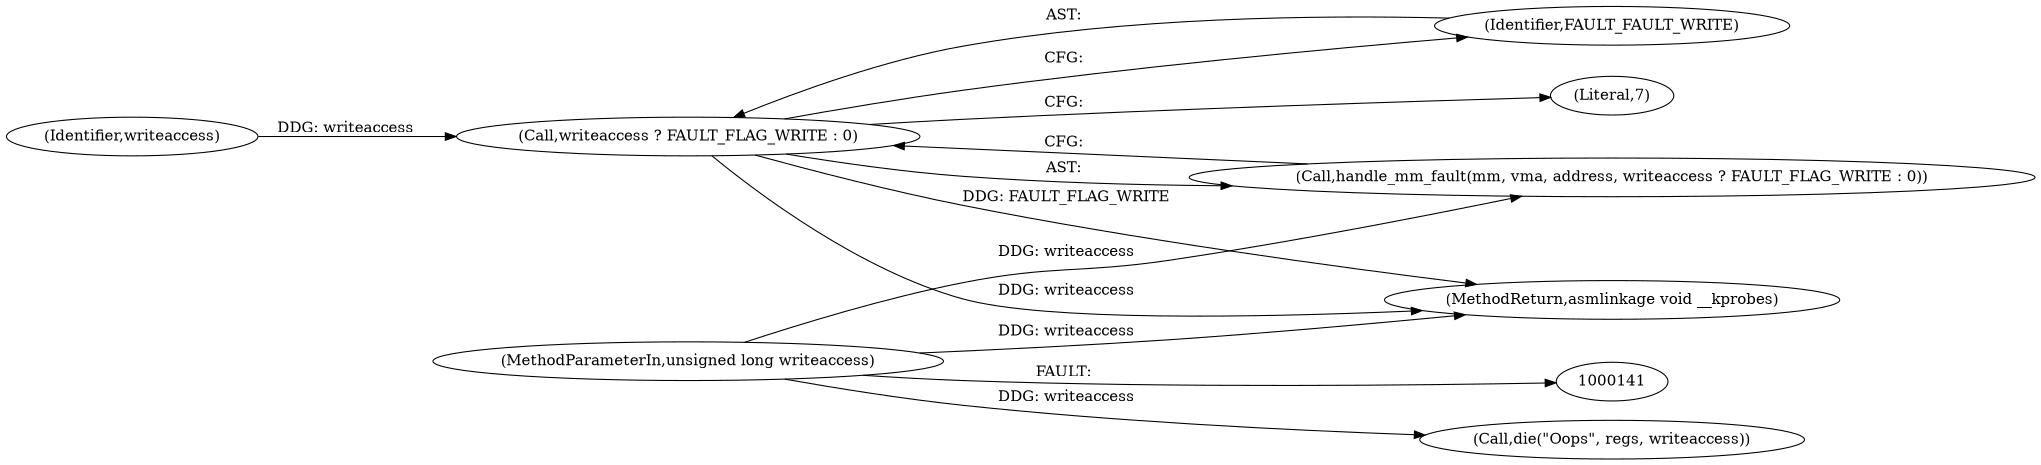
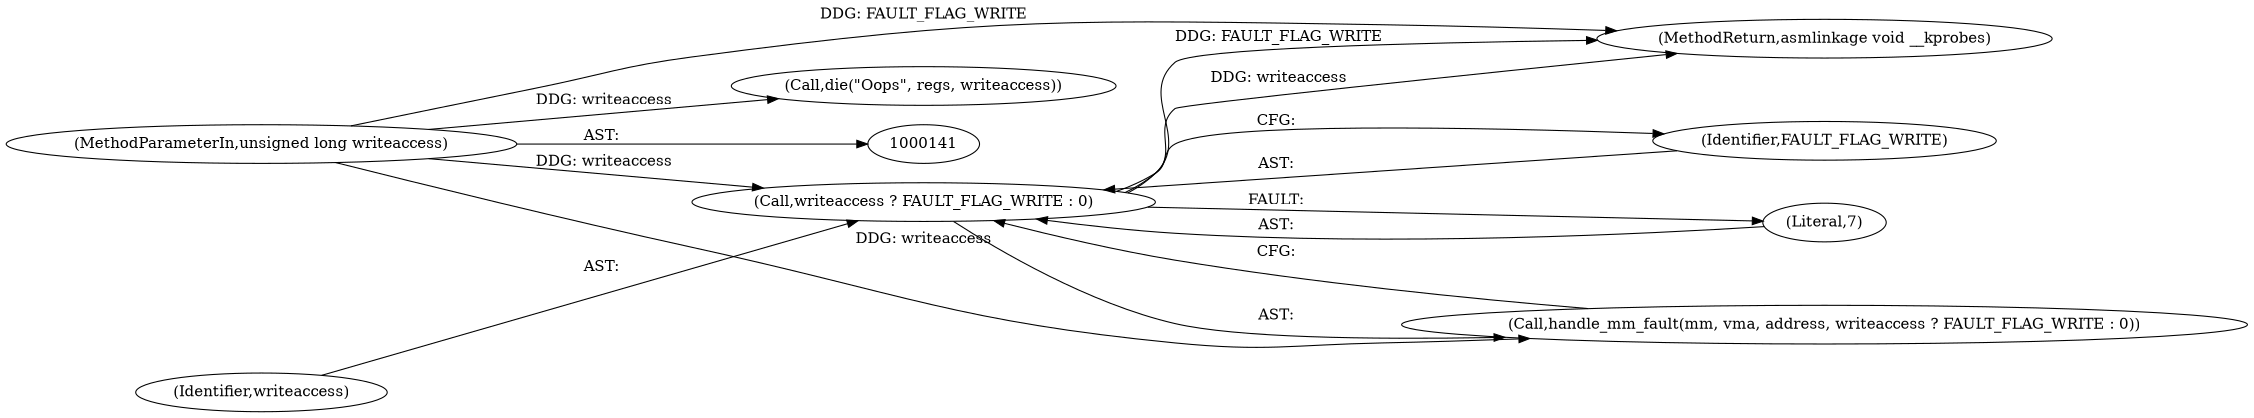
(1612, 26) -> (1824, 141)
(1066, 103) -> (1279, 200)
(346, 128) -> (604, 267)
none -> (591, 173)
none -> (1406, 239)
(1066, 332) -> (924, 15)
(1066, 372) -> (604, 136)
